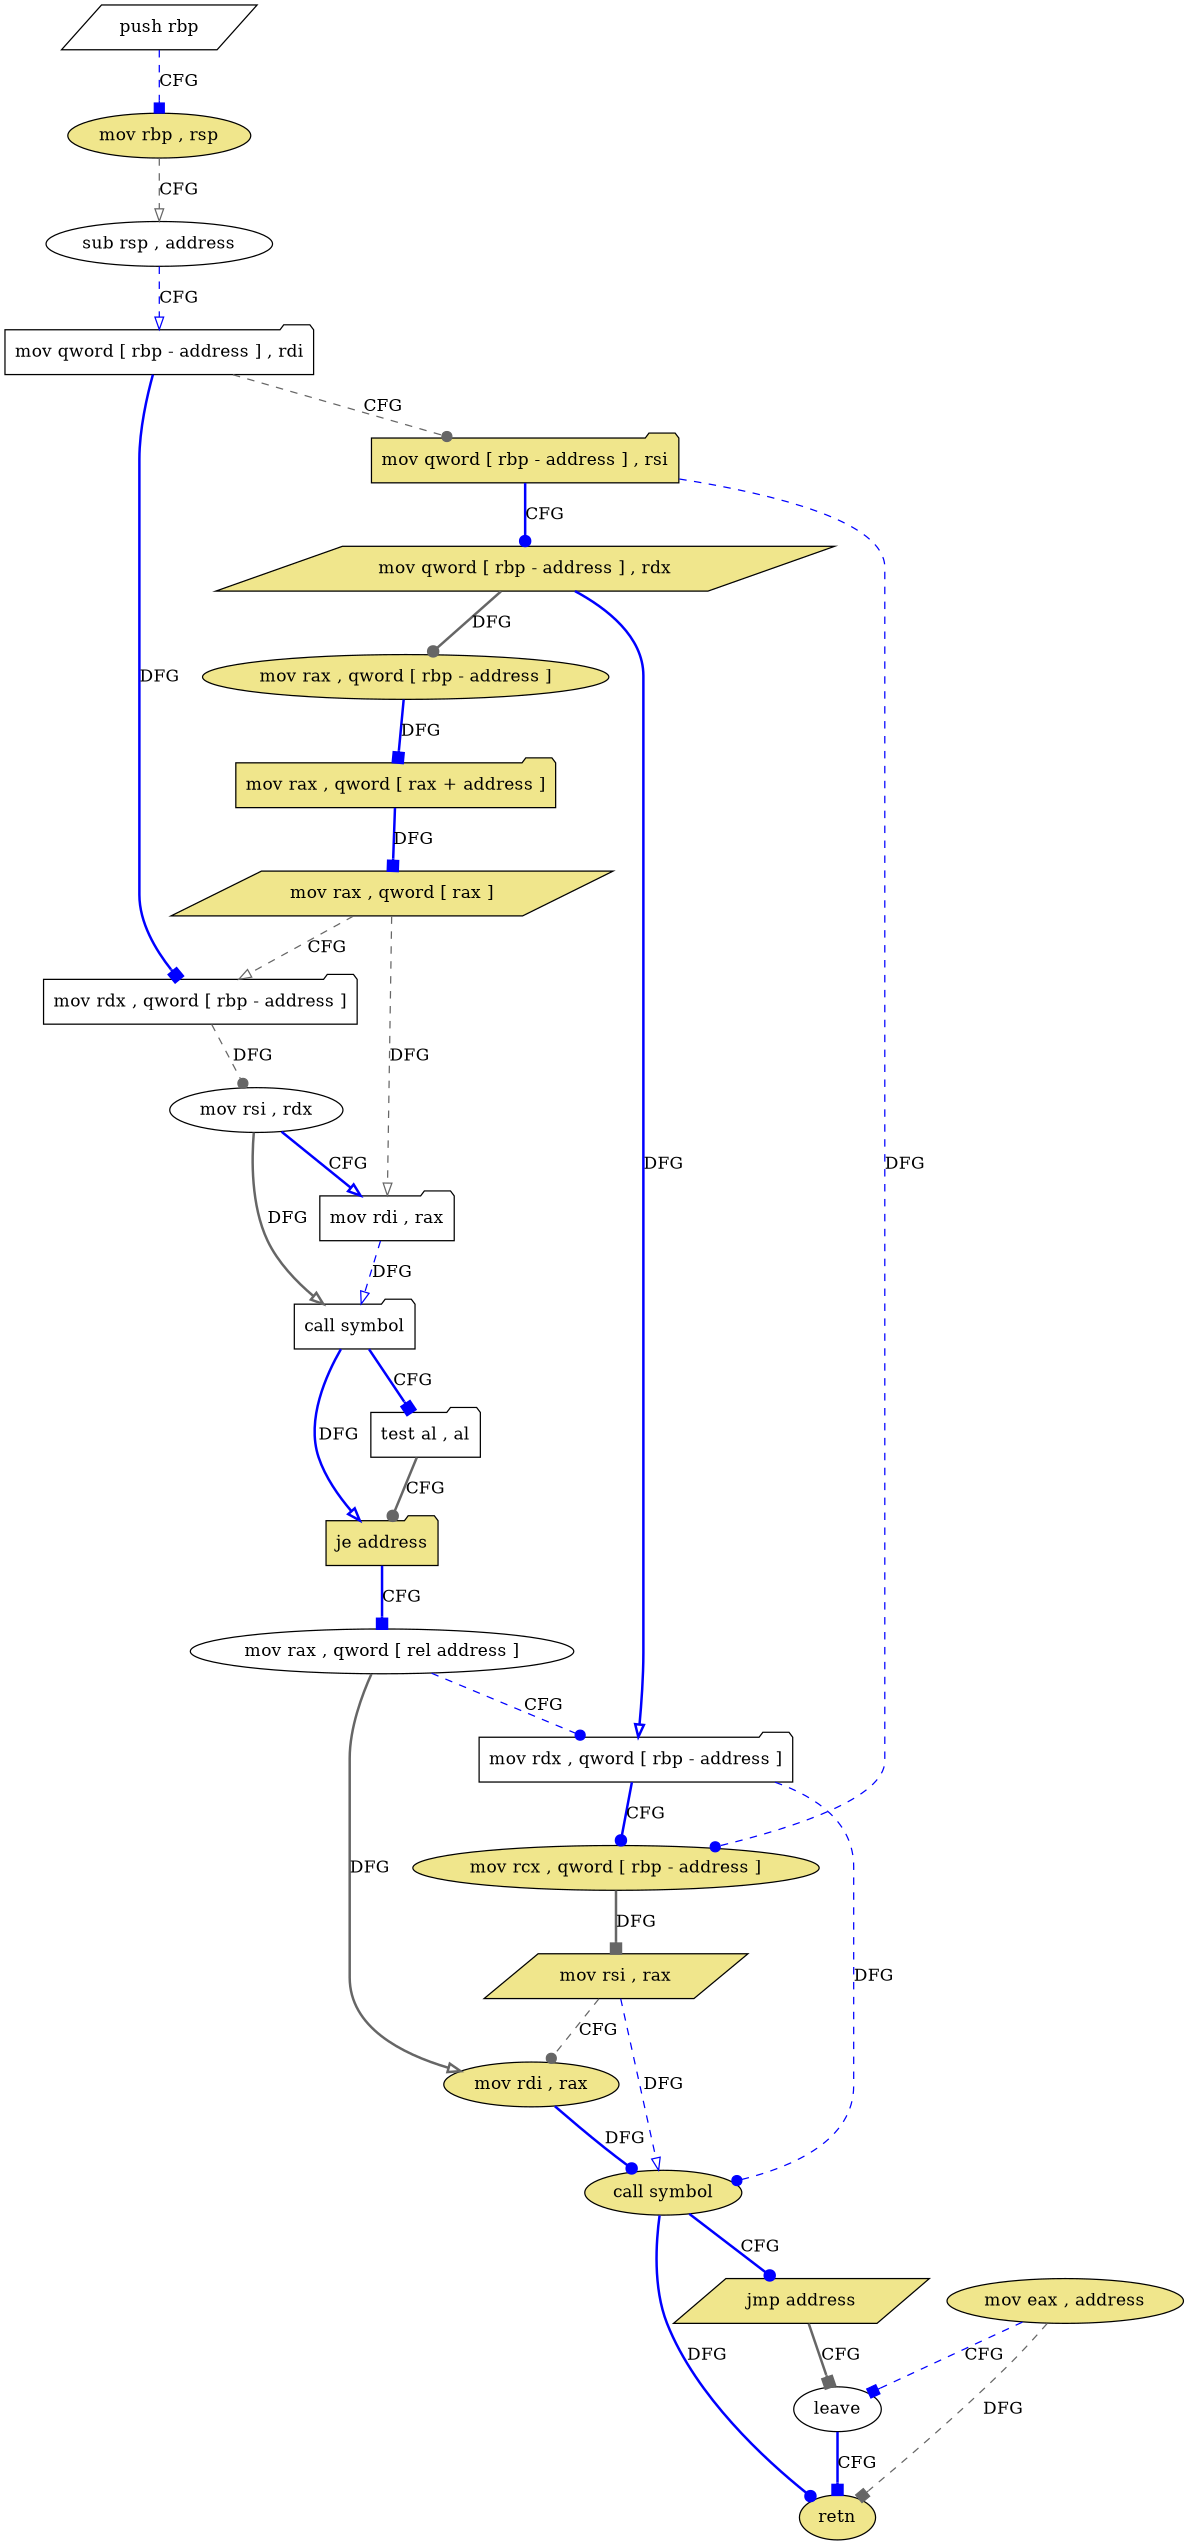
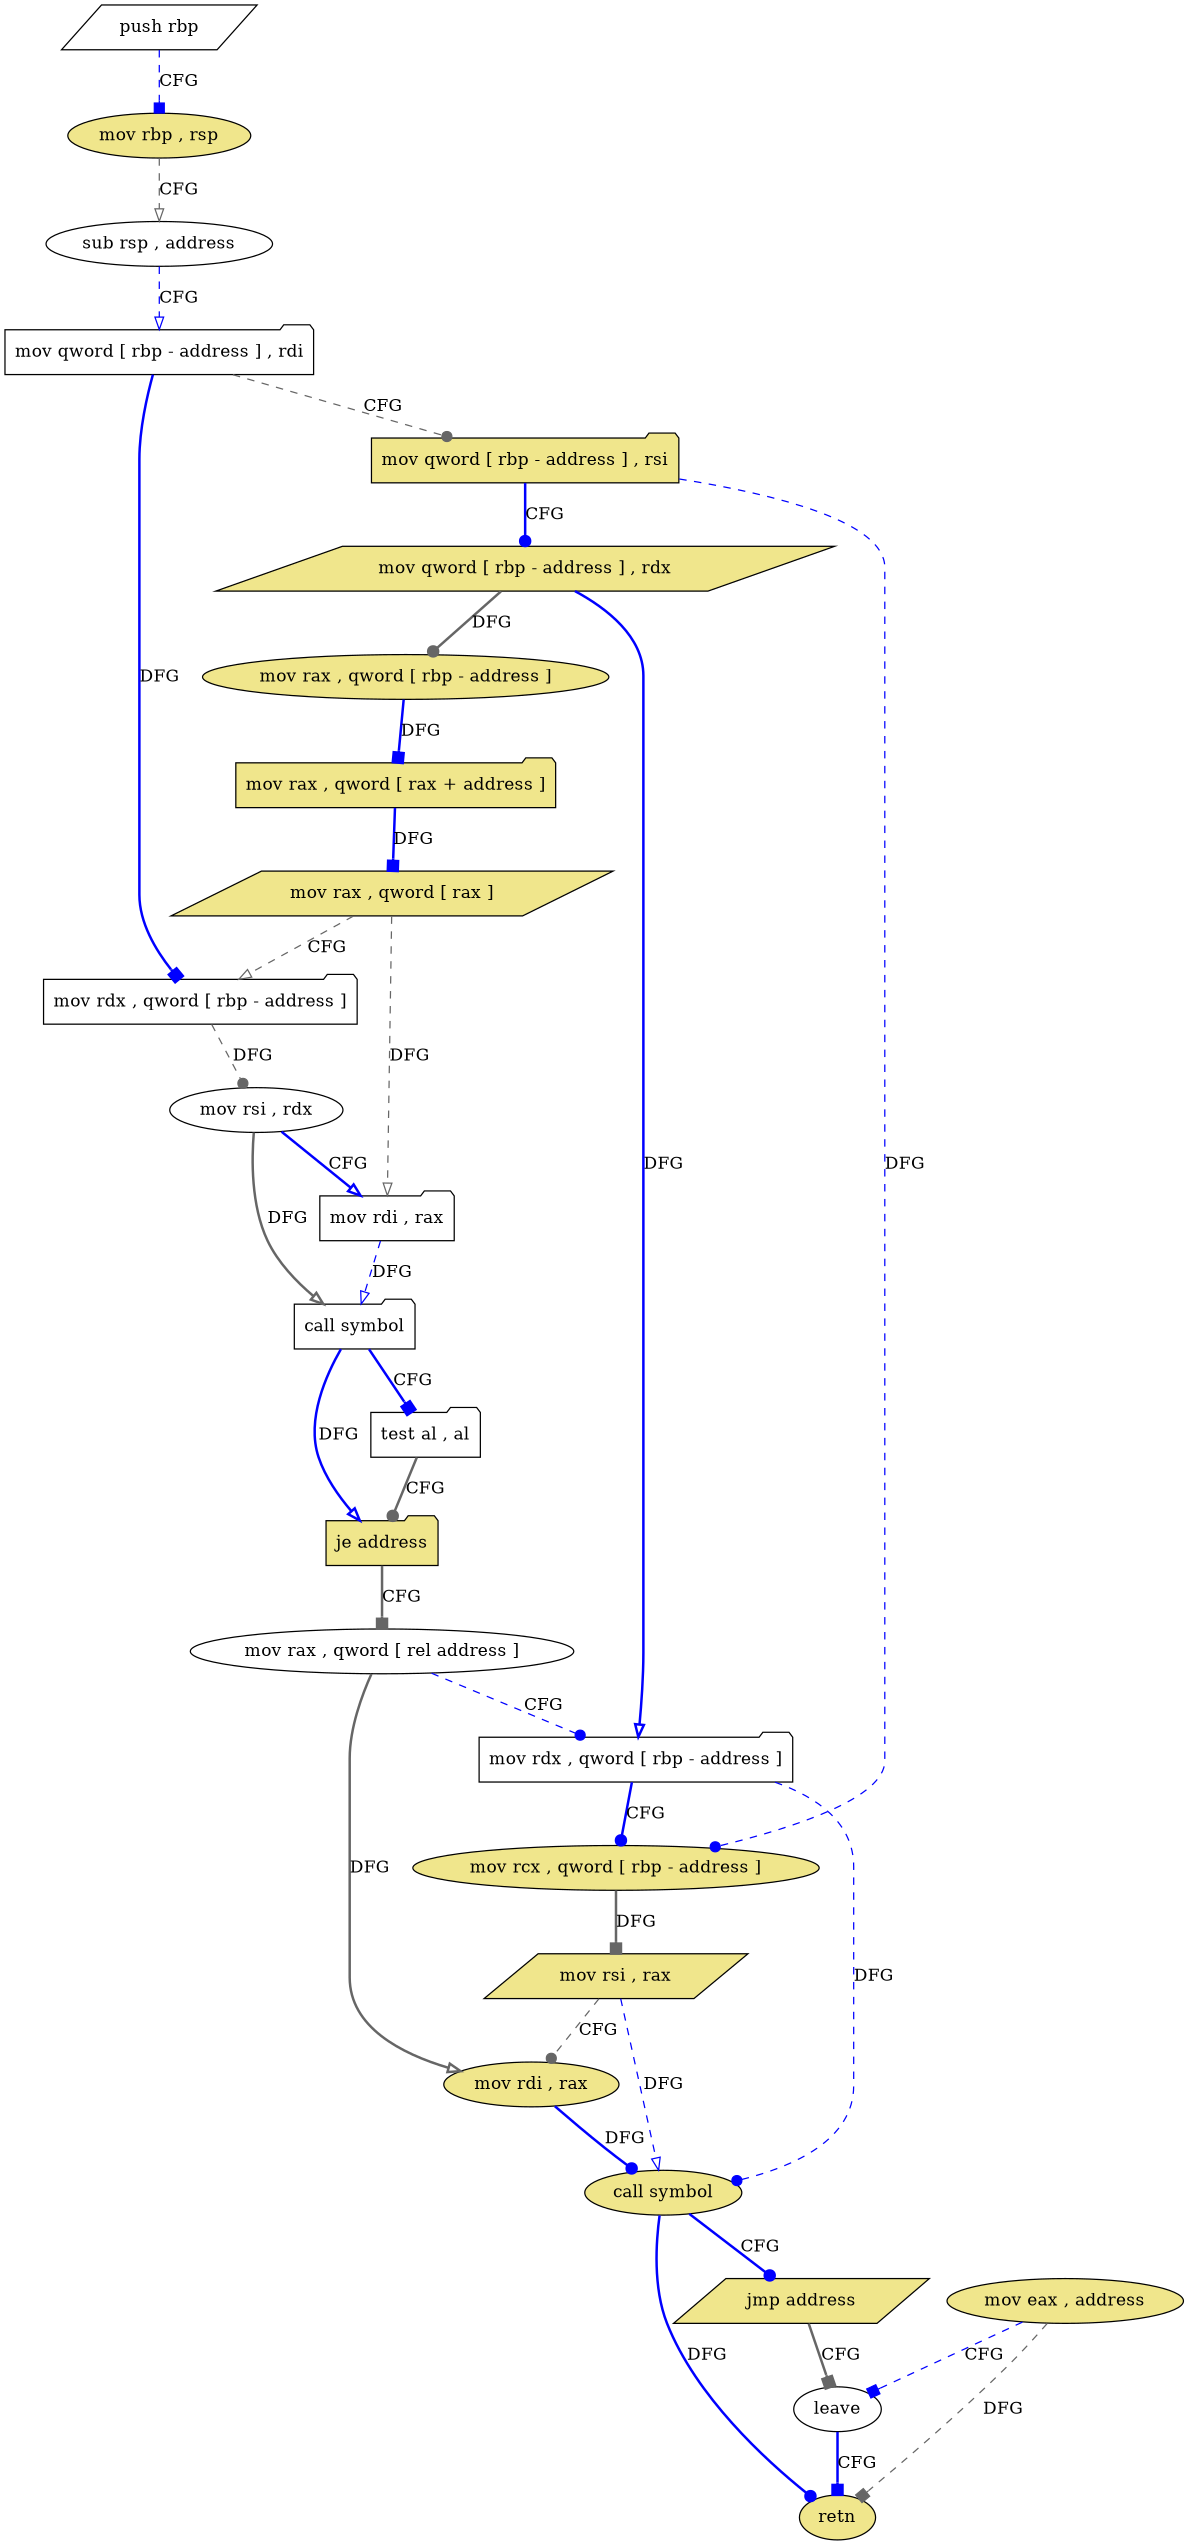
(382, 1591) -> (382, 1591)
